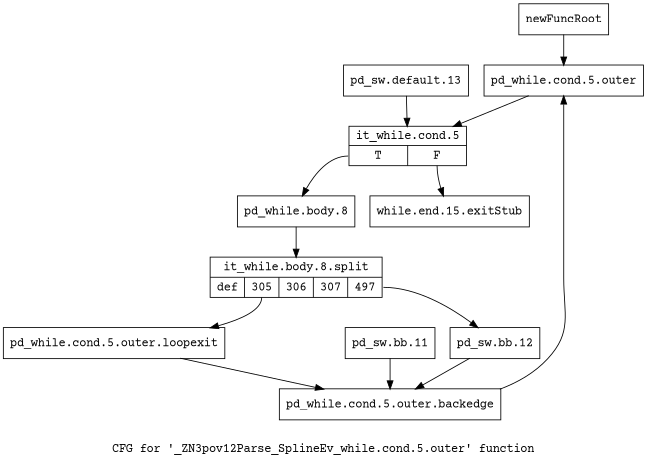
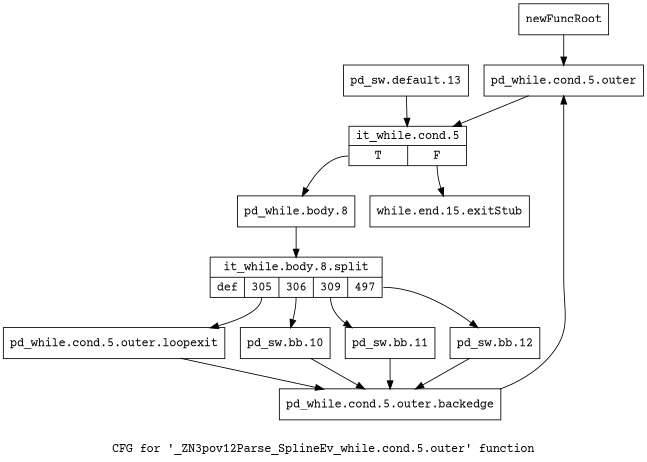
(331, 287) -> (331, 287)
none -> (335, 312)
none -> (285, 343)
